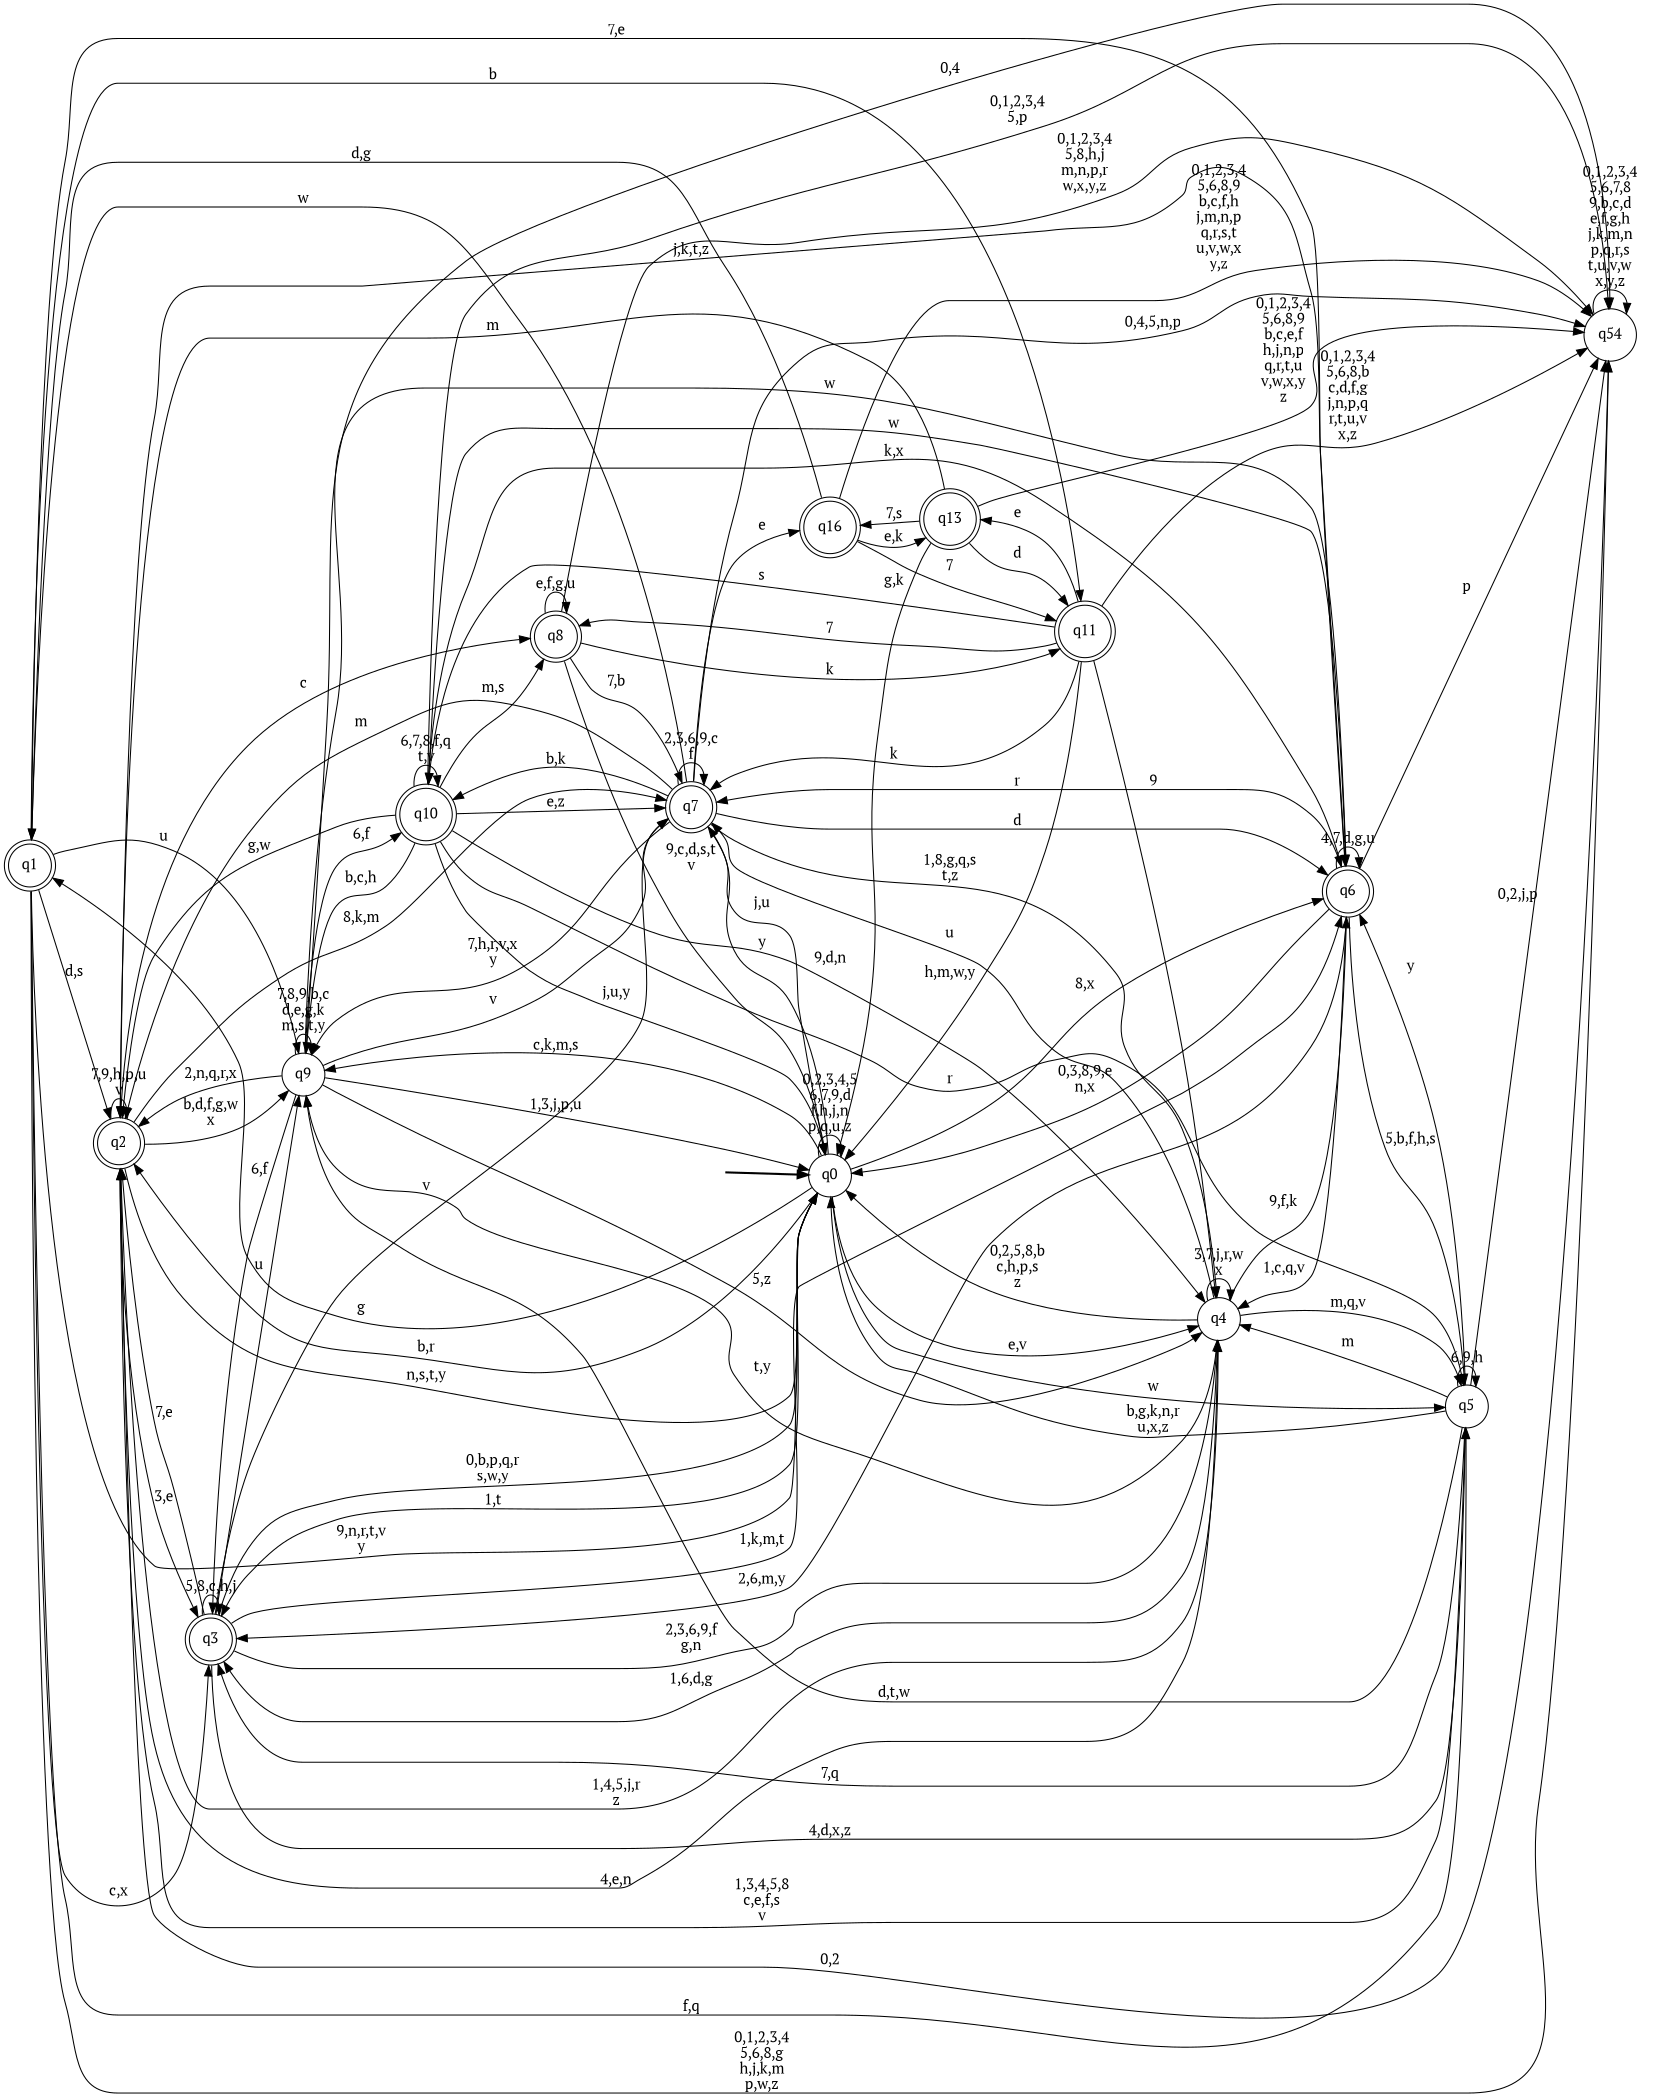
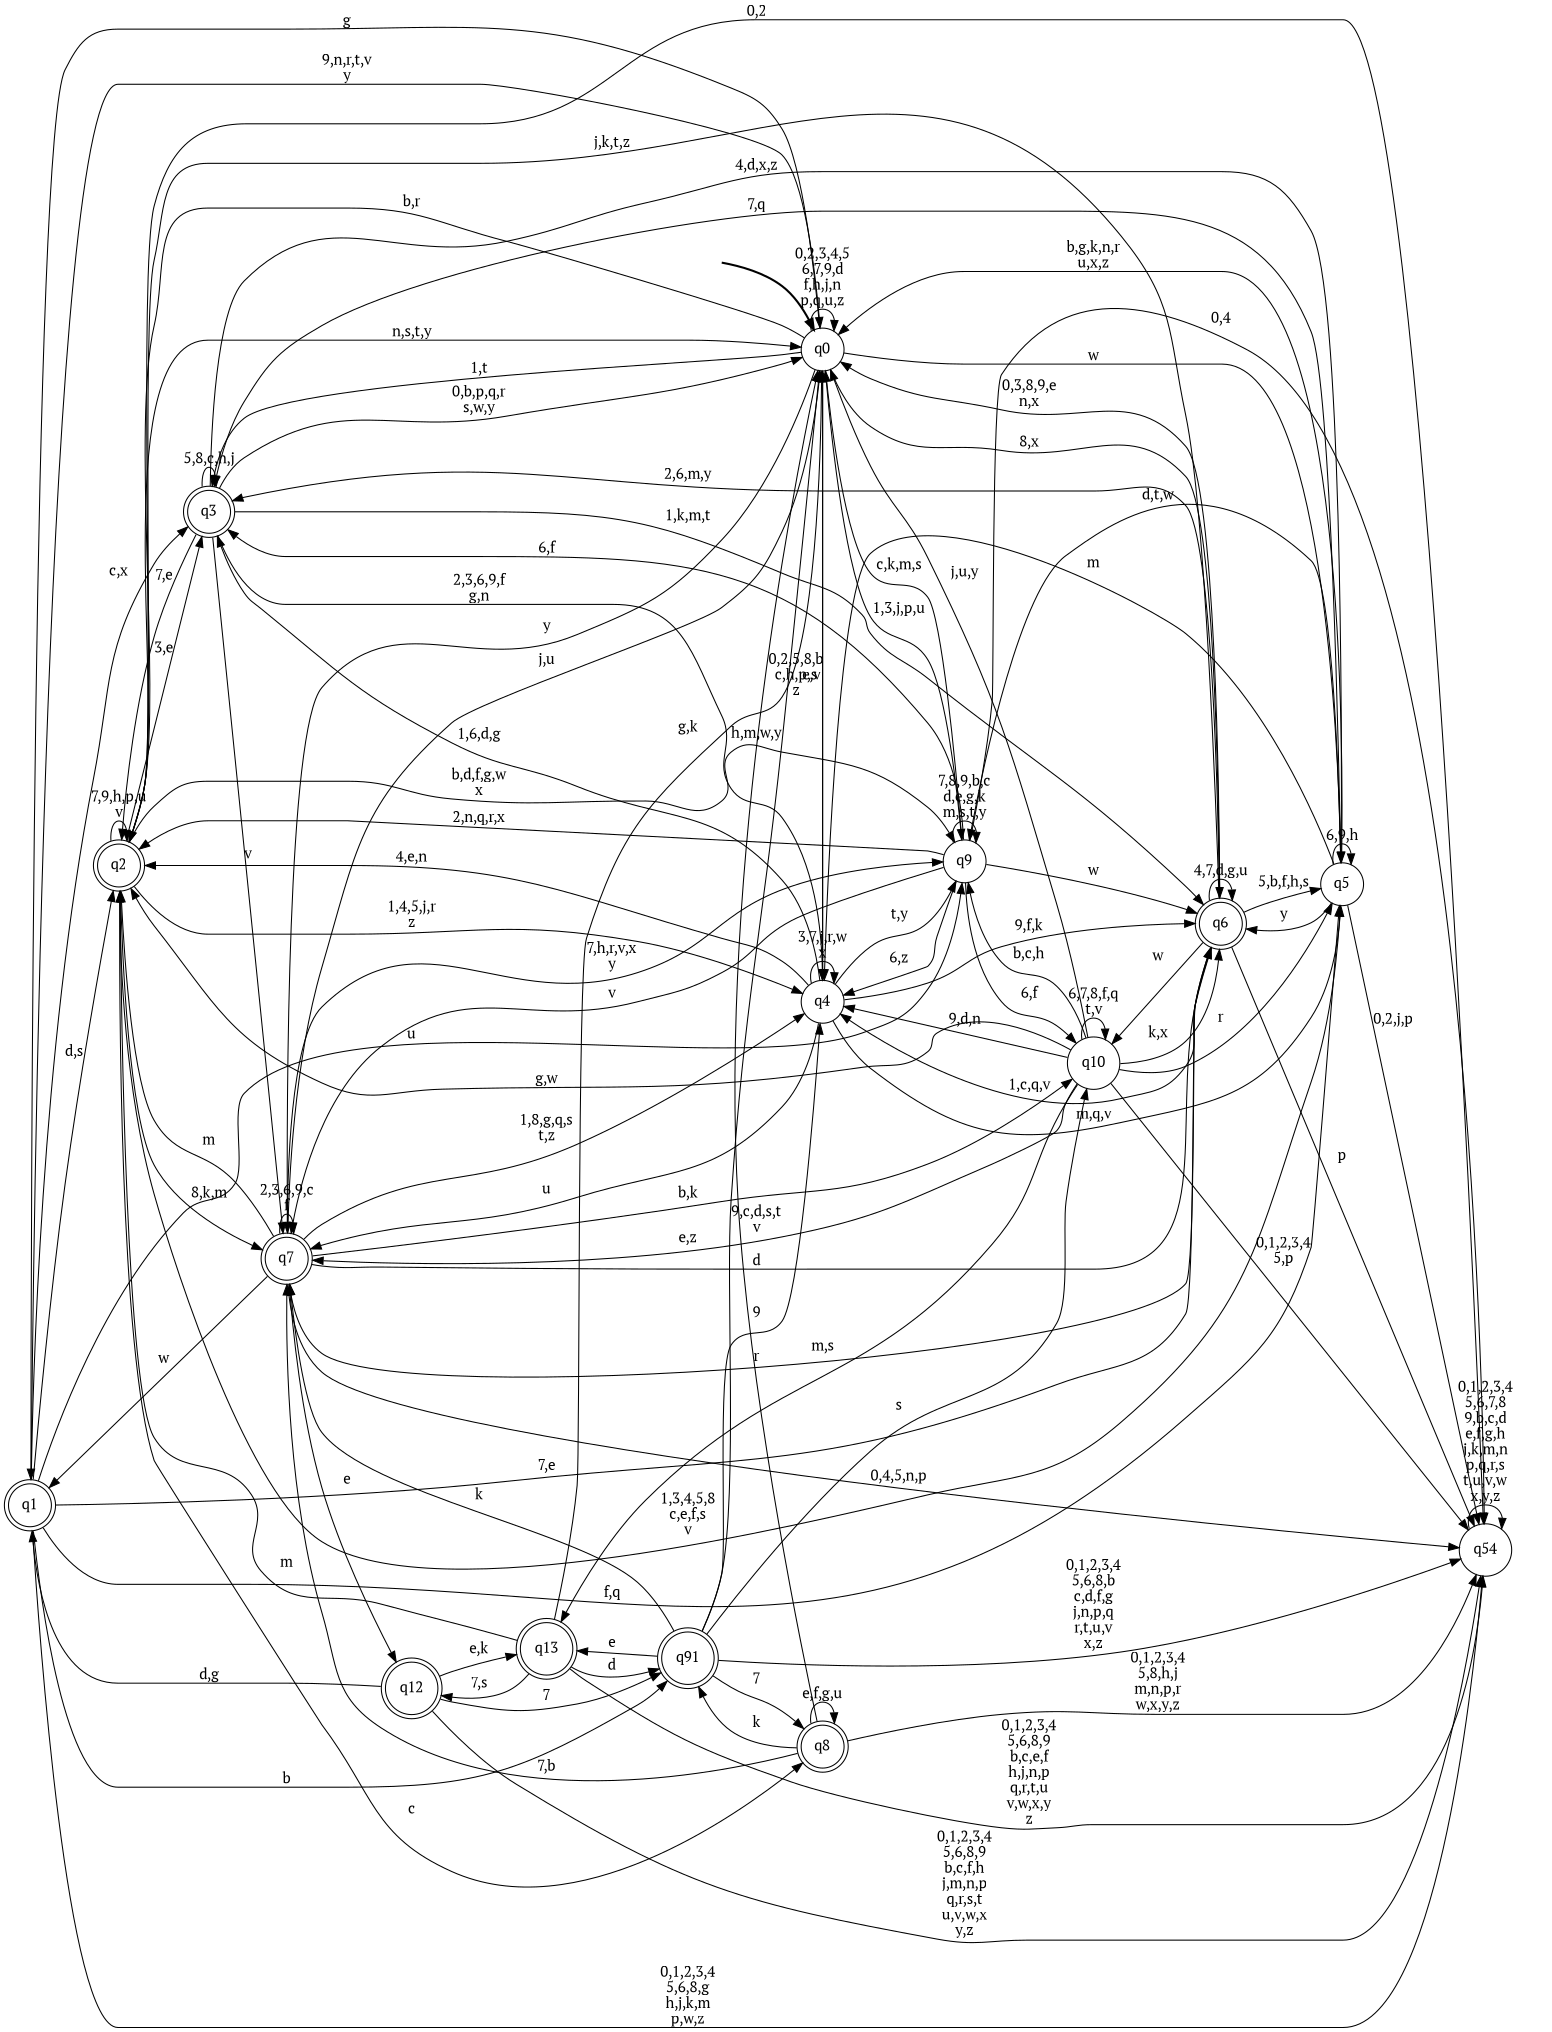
(830, 527) -> (412, 1688)
(1085, 631) -> (688, 1658)
(487, 726) -> (842, 1366)
(426, 815) -> (1094, 1063)
(762, 1280) -> (899, 959)
(255, 1373) -> none
